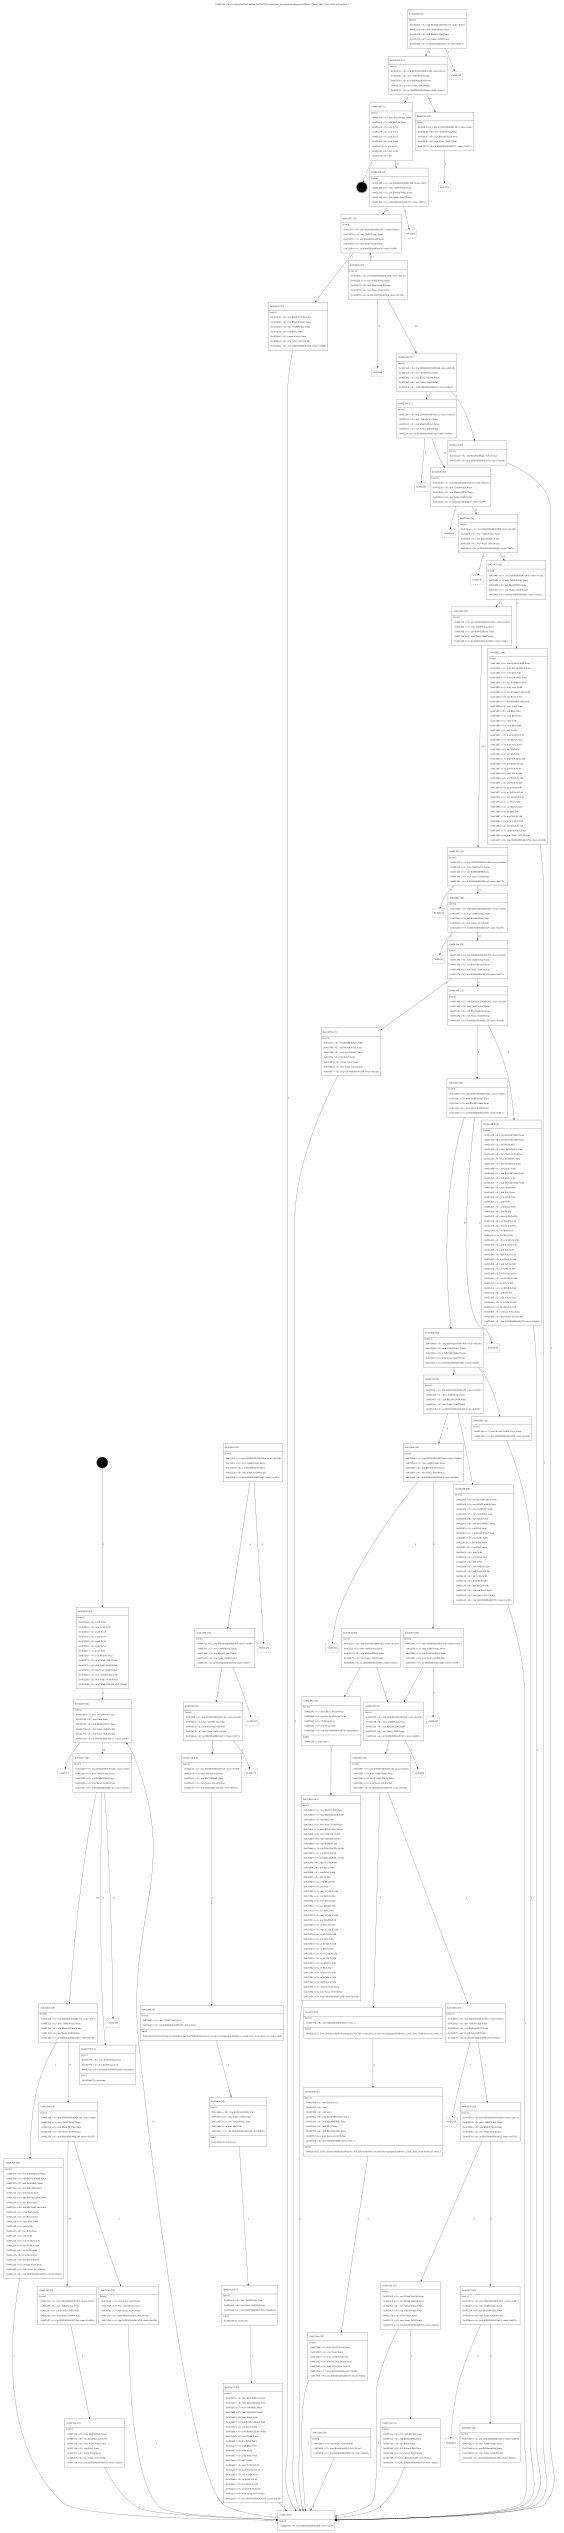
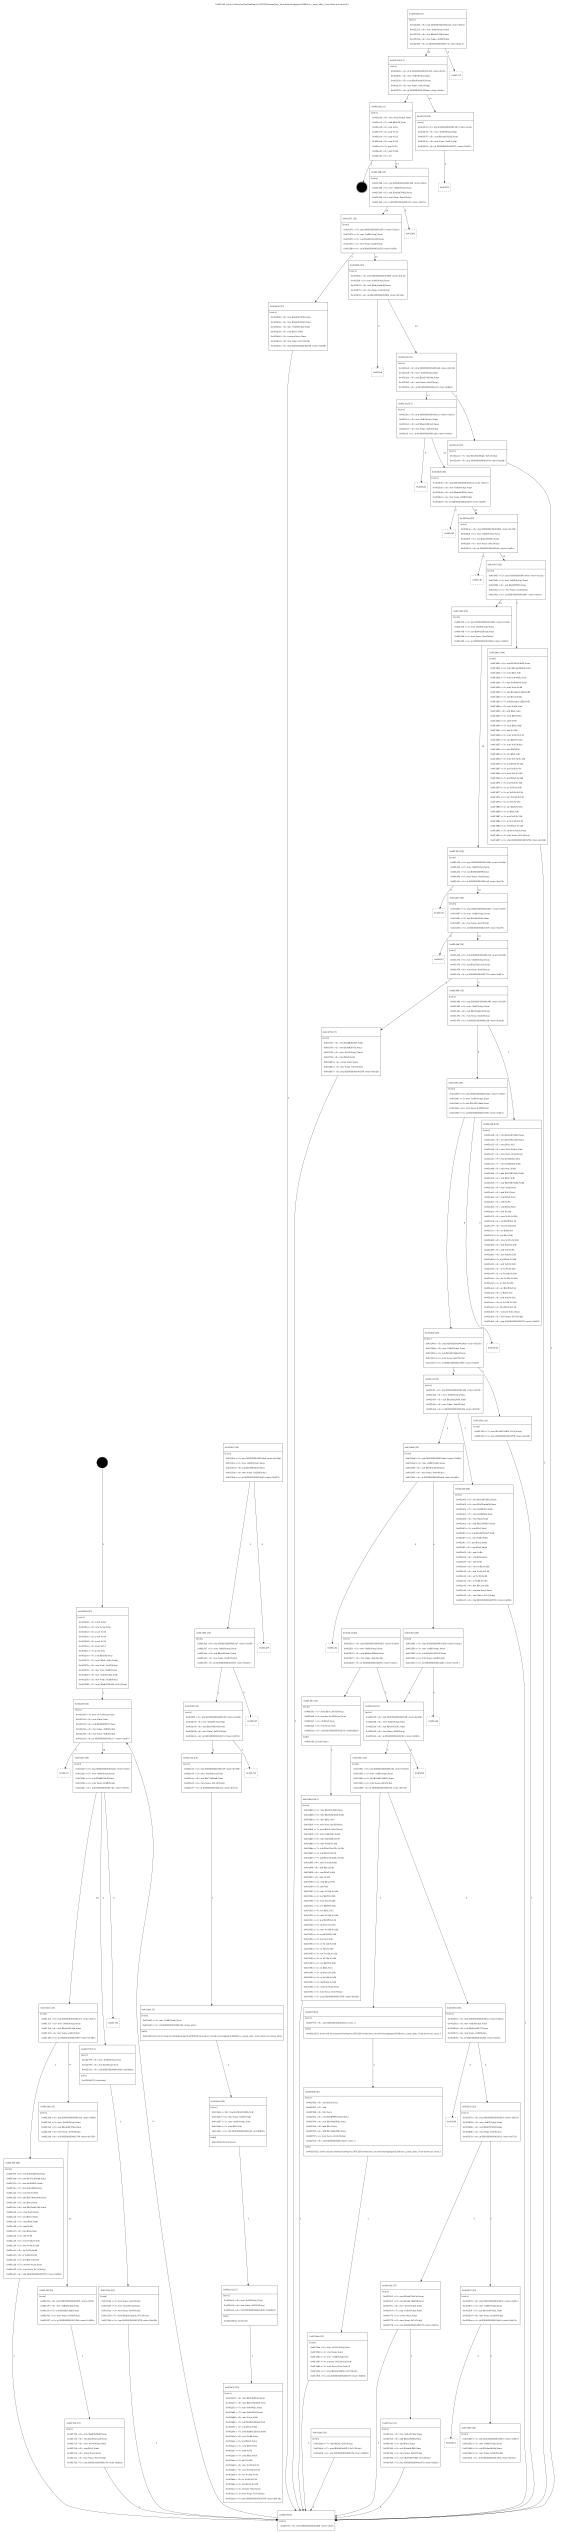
(371, 258) -> (374, 256)
(536, 2014) -> none
(96, 2213) -> (122, 2185)
(282, 2507) -> none
